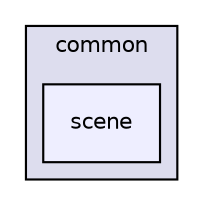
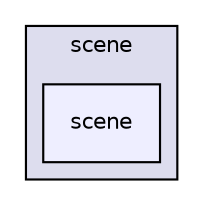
(102, 46) -> (102, 46)
